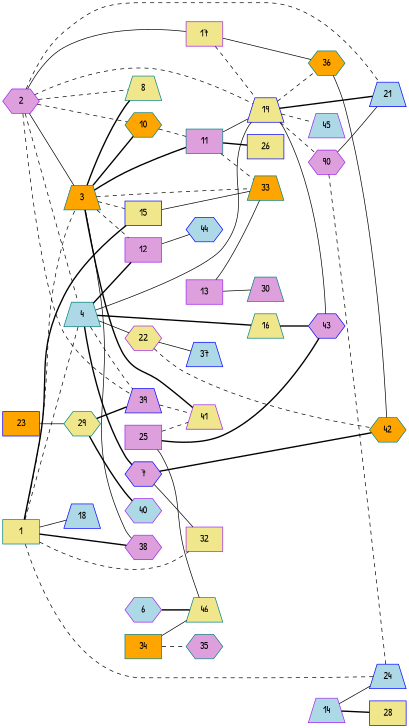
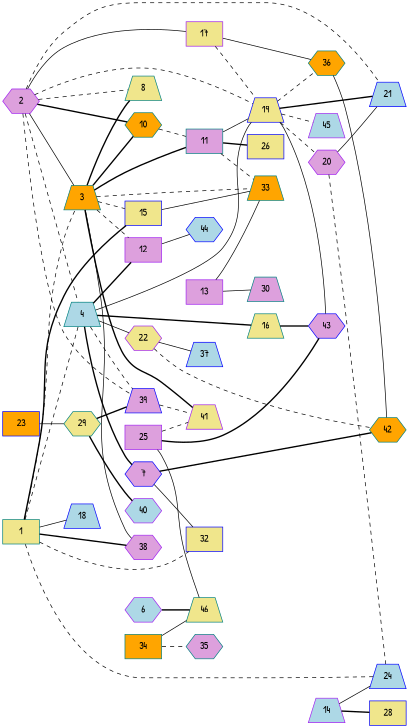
(82, 113) -> (82, 113)
(327, 162) -> (327, 162)
(204, 539) -> (204, 539)
